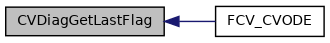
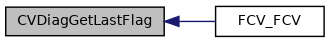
(270, 21) -> (270, 21)
